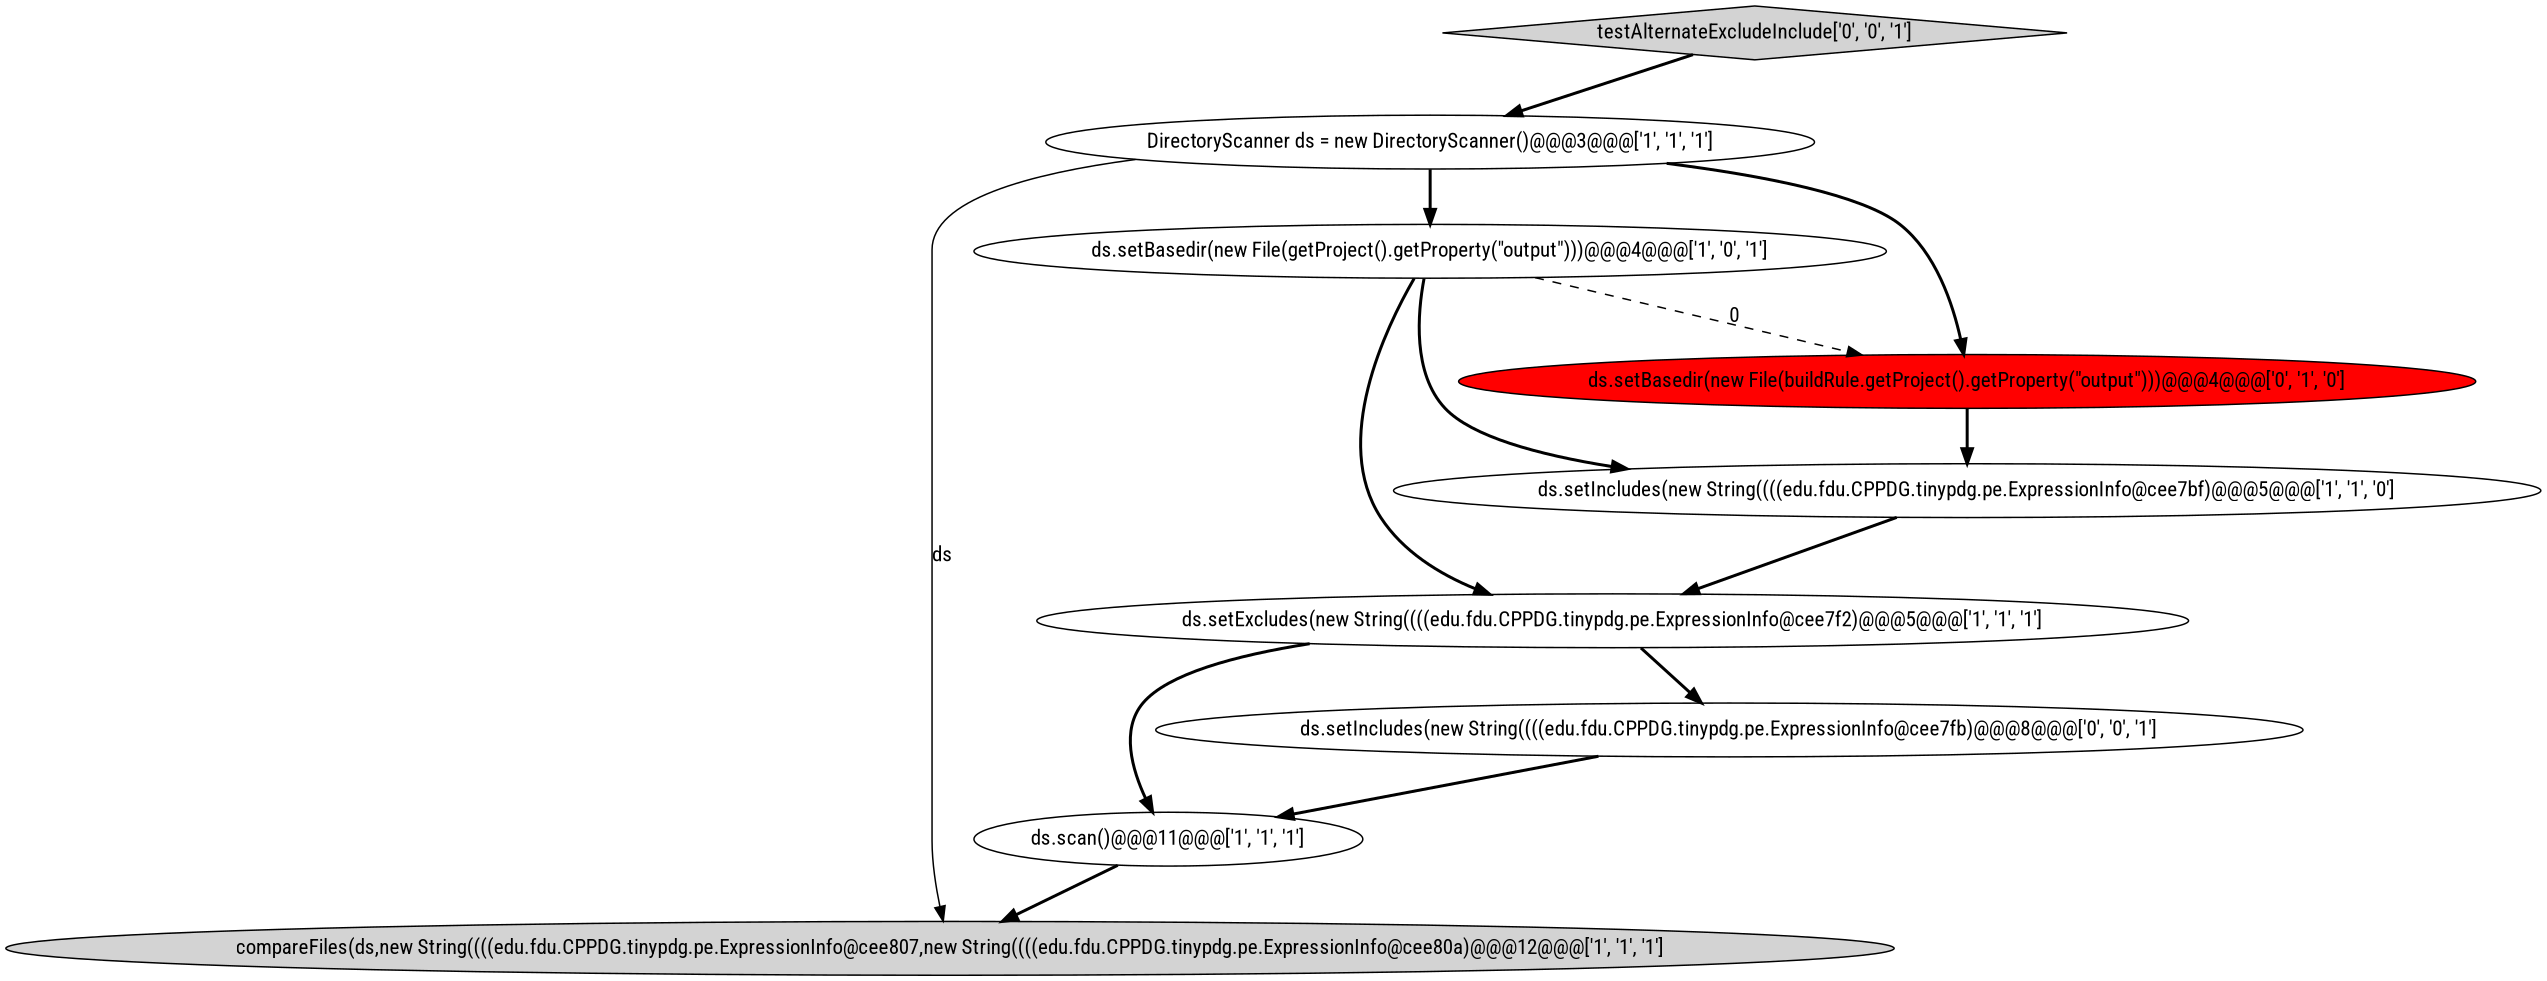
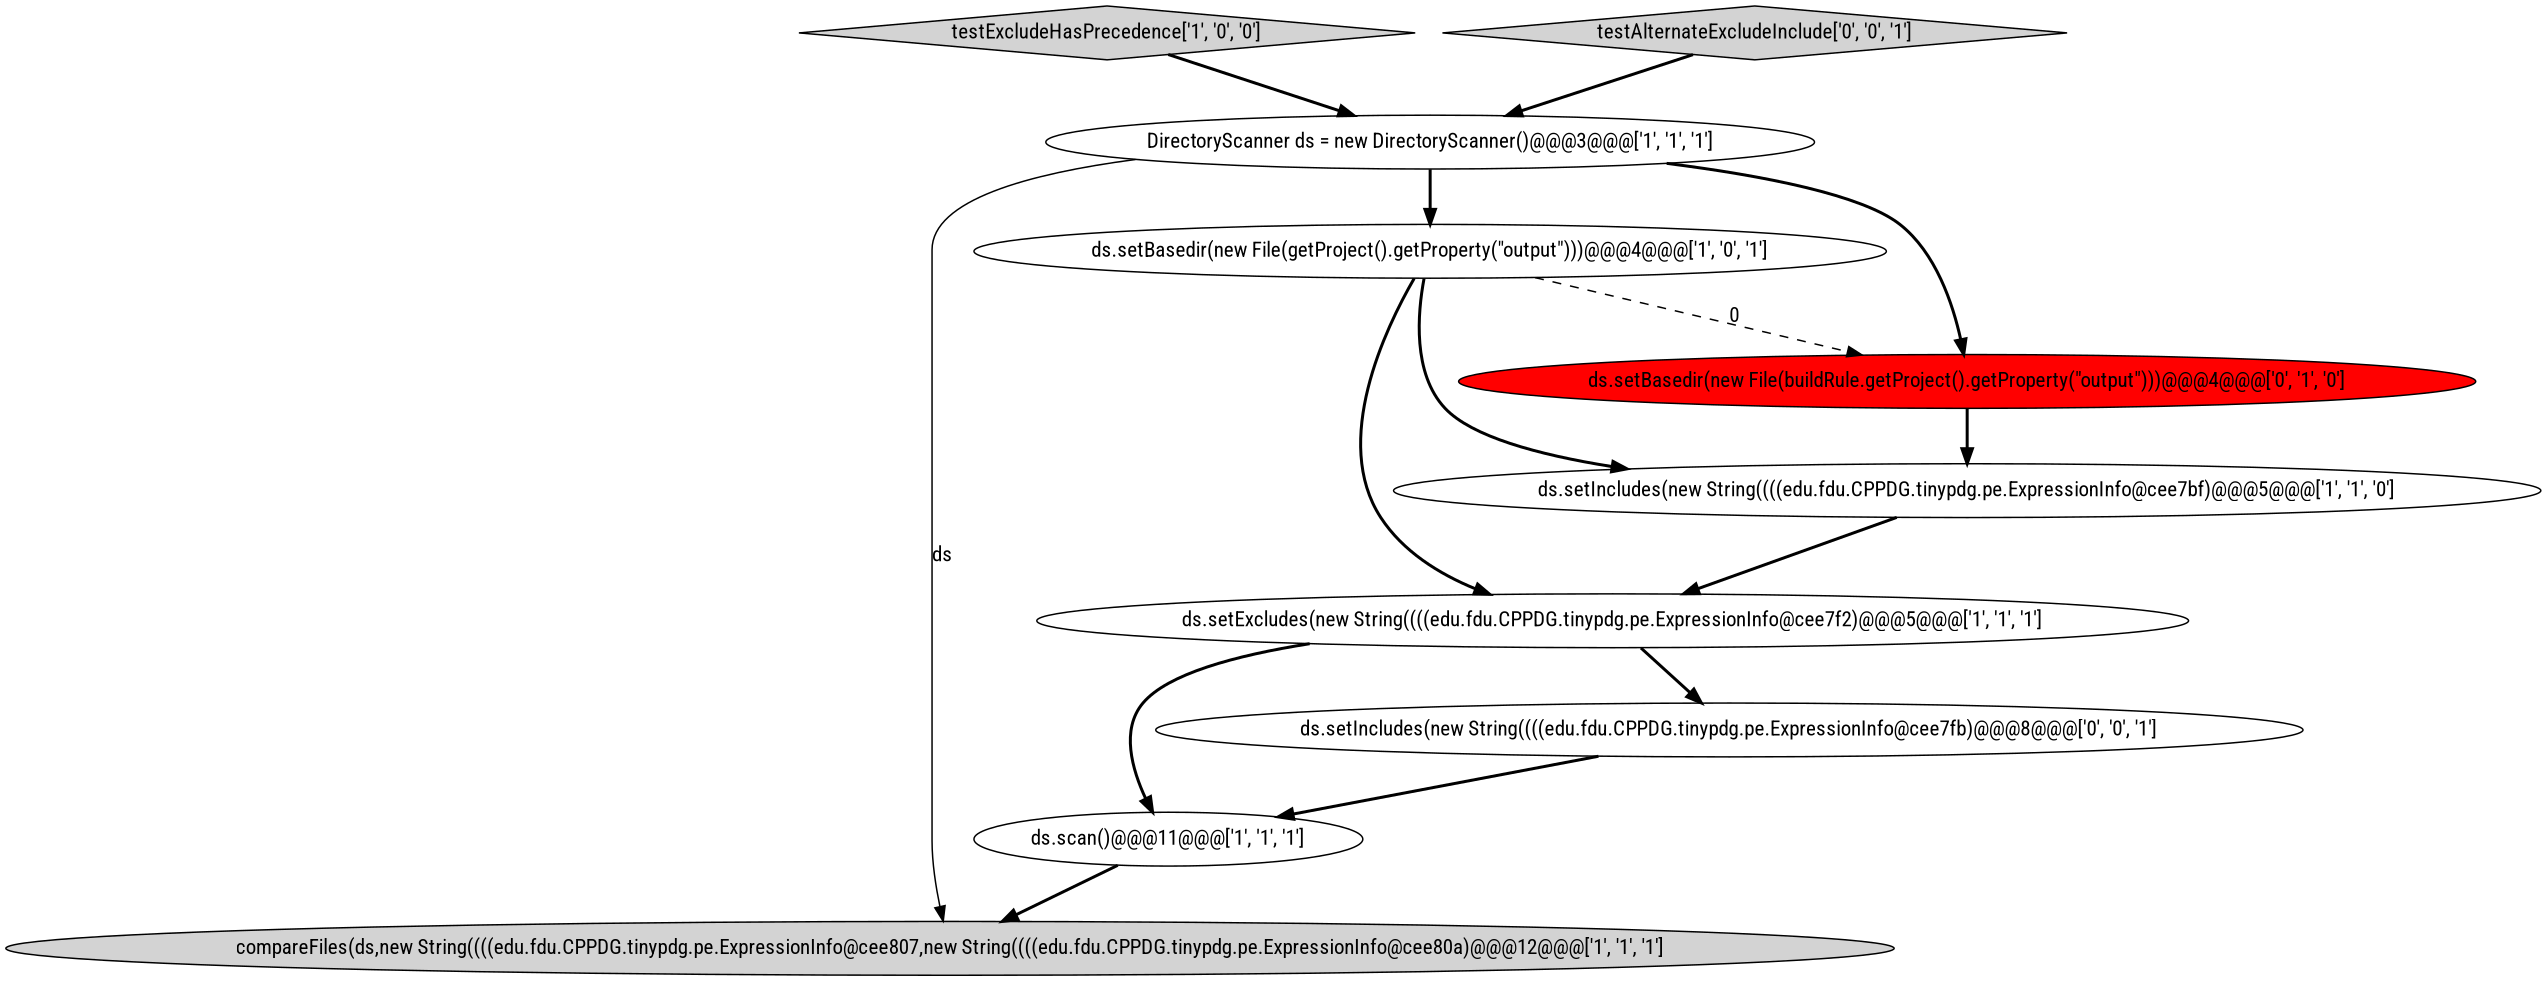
none -> (1107, 33)
